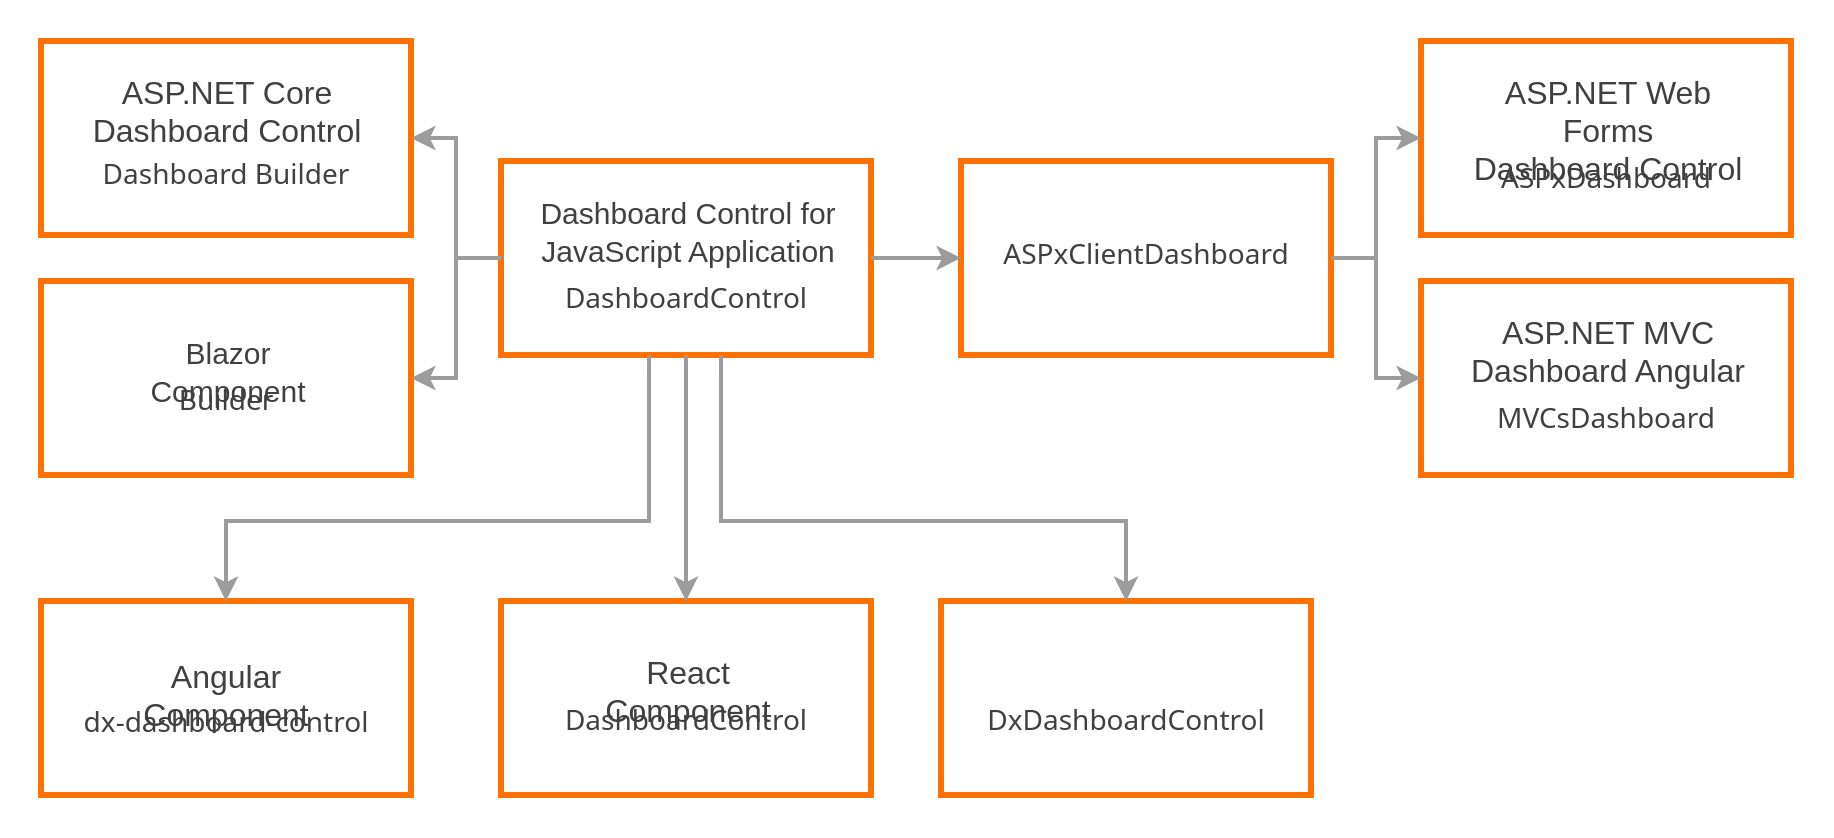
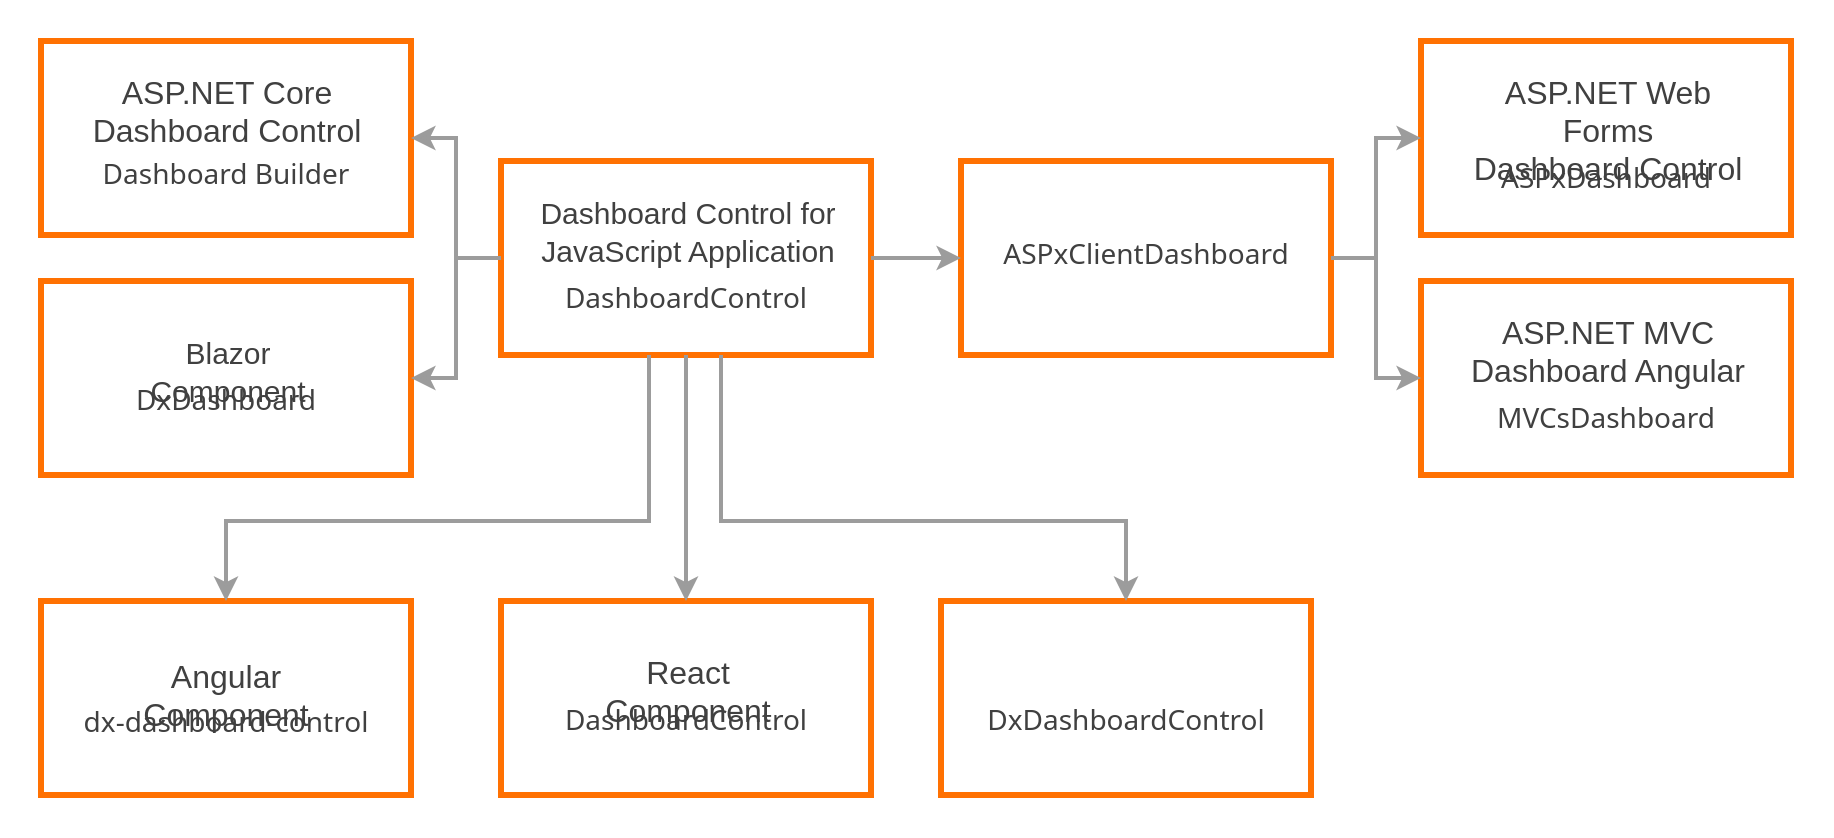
(227, 401) -> (227, 401)
